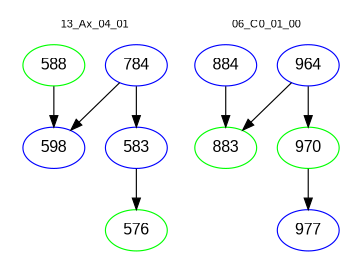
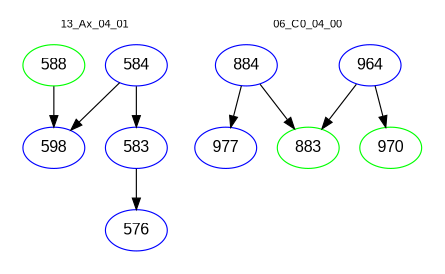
(267, 25) -> (308, 25)
(136, 65) -> (136, 65)
(308, 183) -> (237, 101)
(136, 230) -> (136, 230)
